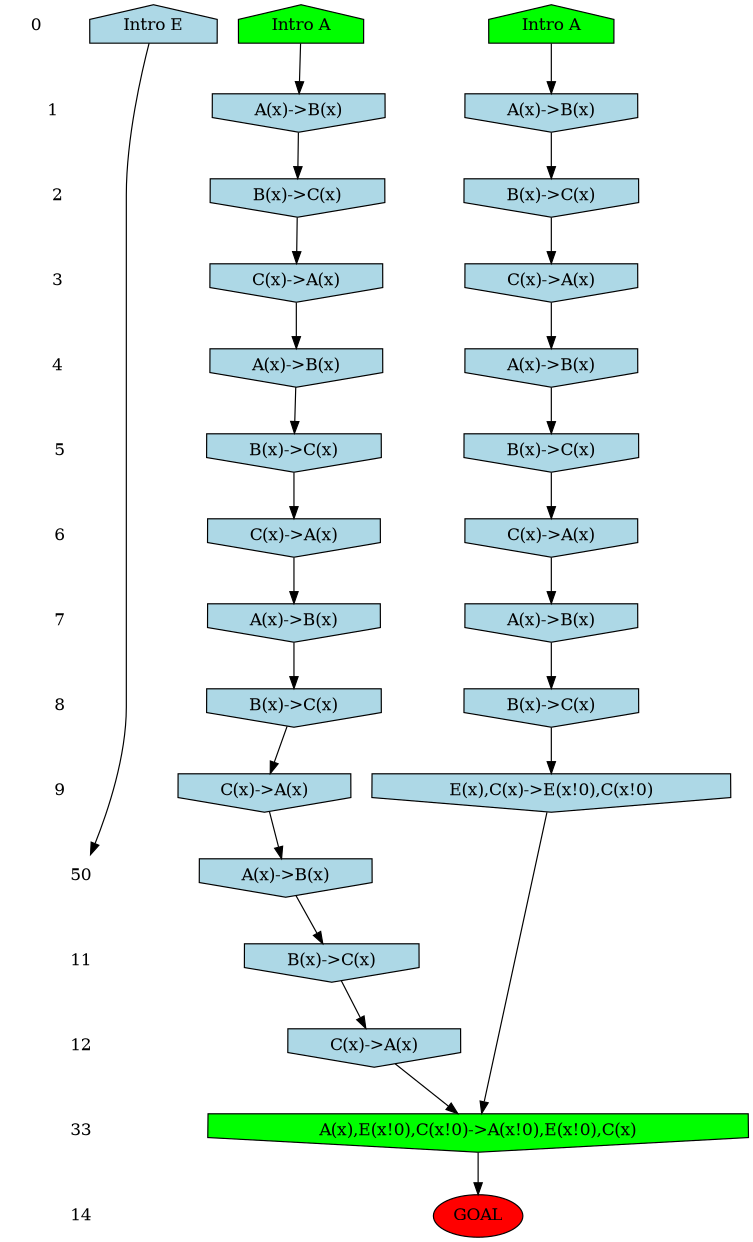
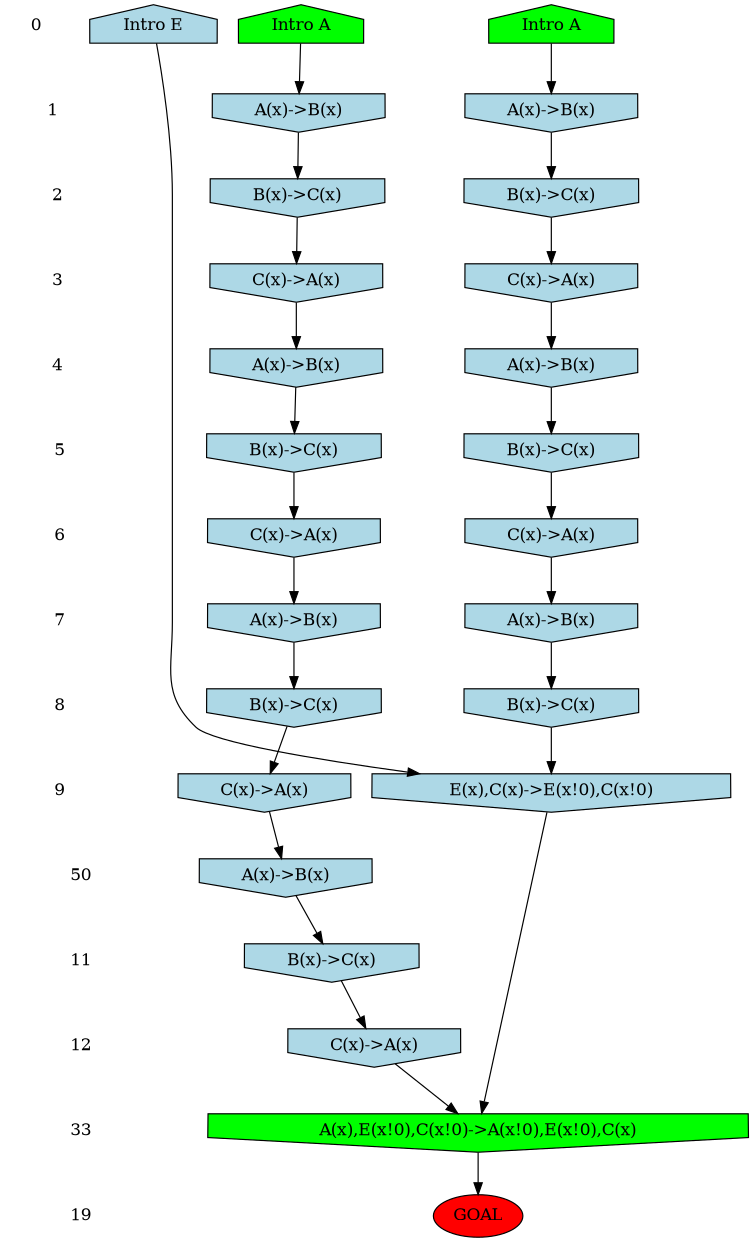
(126, 444) -> (172, 497)
(81, 1216) -> (81, 1216)
